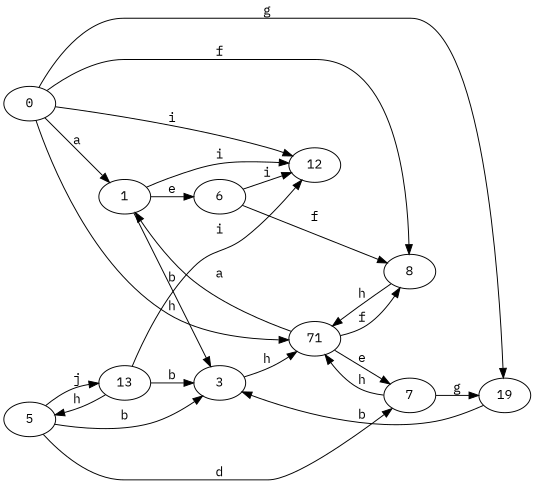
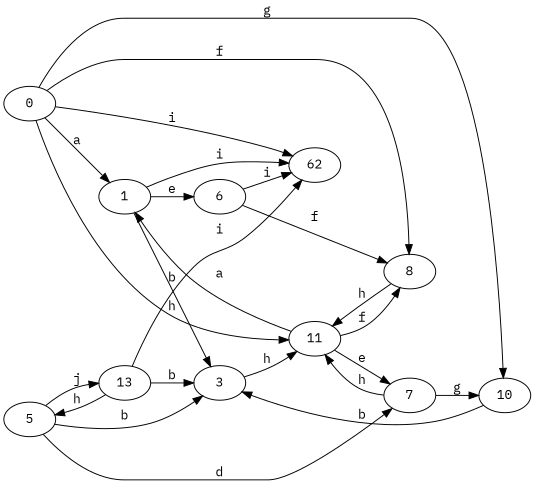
(315, 165) -> (315, 165)
(315, 339) -> (315, 339)
(505, 395) -> (505, 395)
